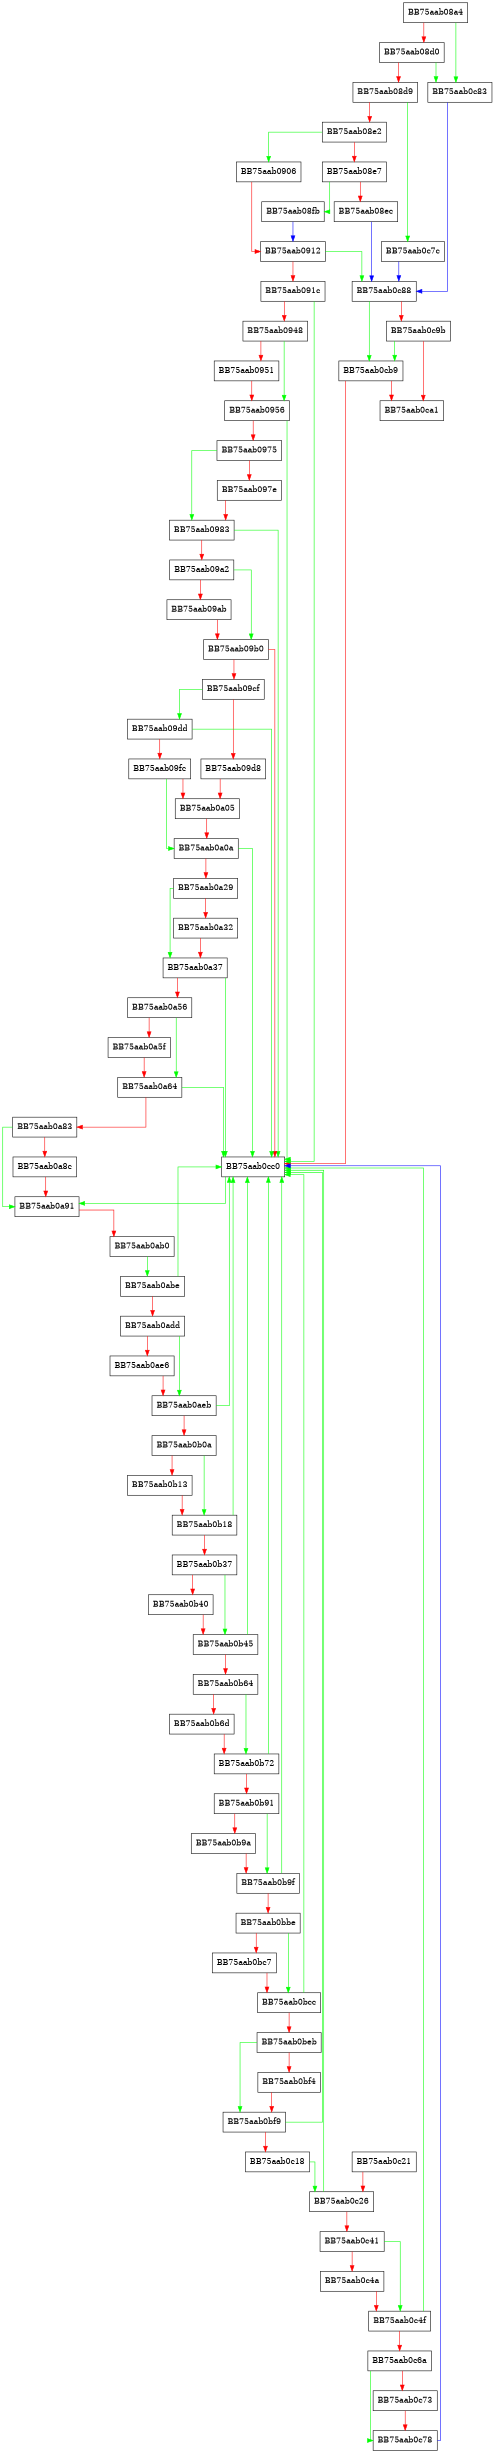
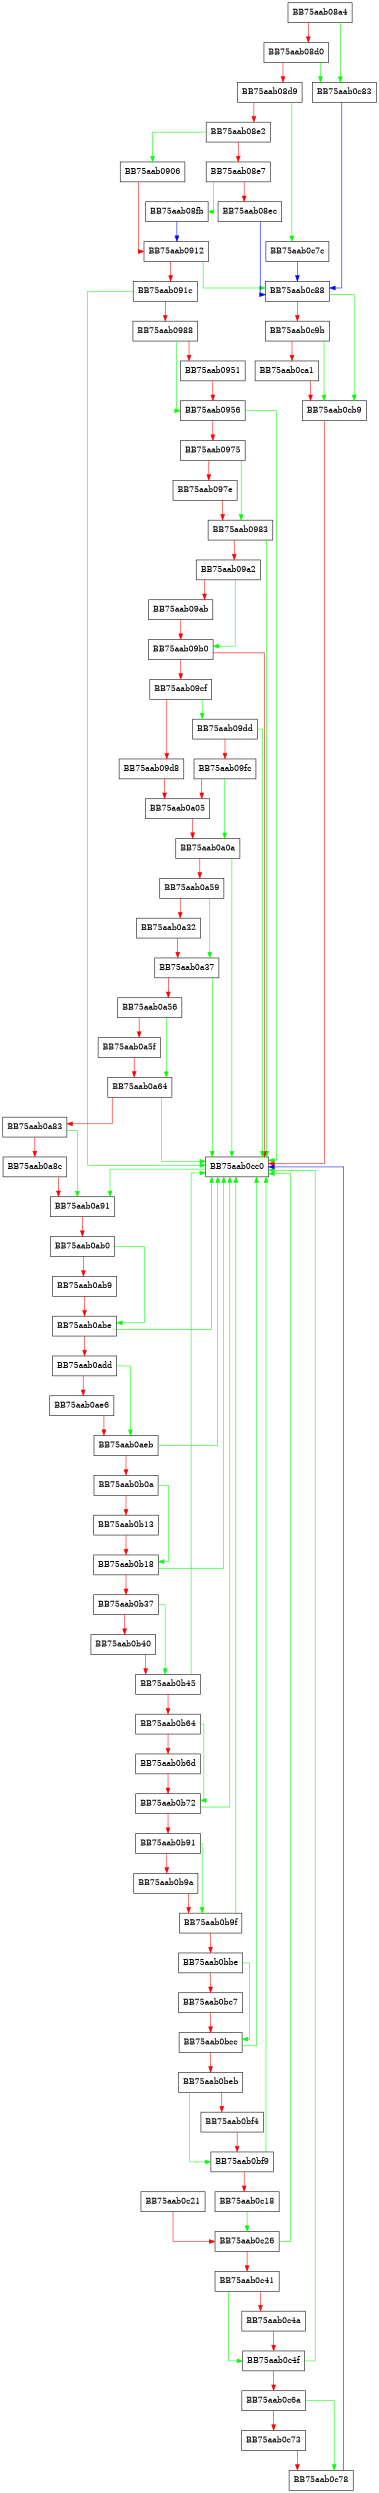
(275, 331) -> (165, 331)
(392, 388) -> (311, 388)
(206, 888) -> (192, 888)
none -> (85, 1286)
